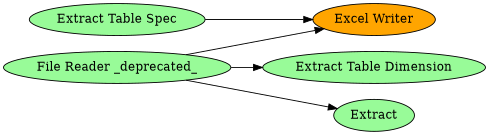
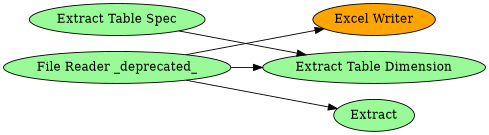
(254, 20) -> (229, 40)
